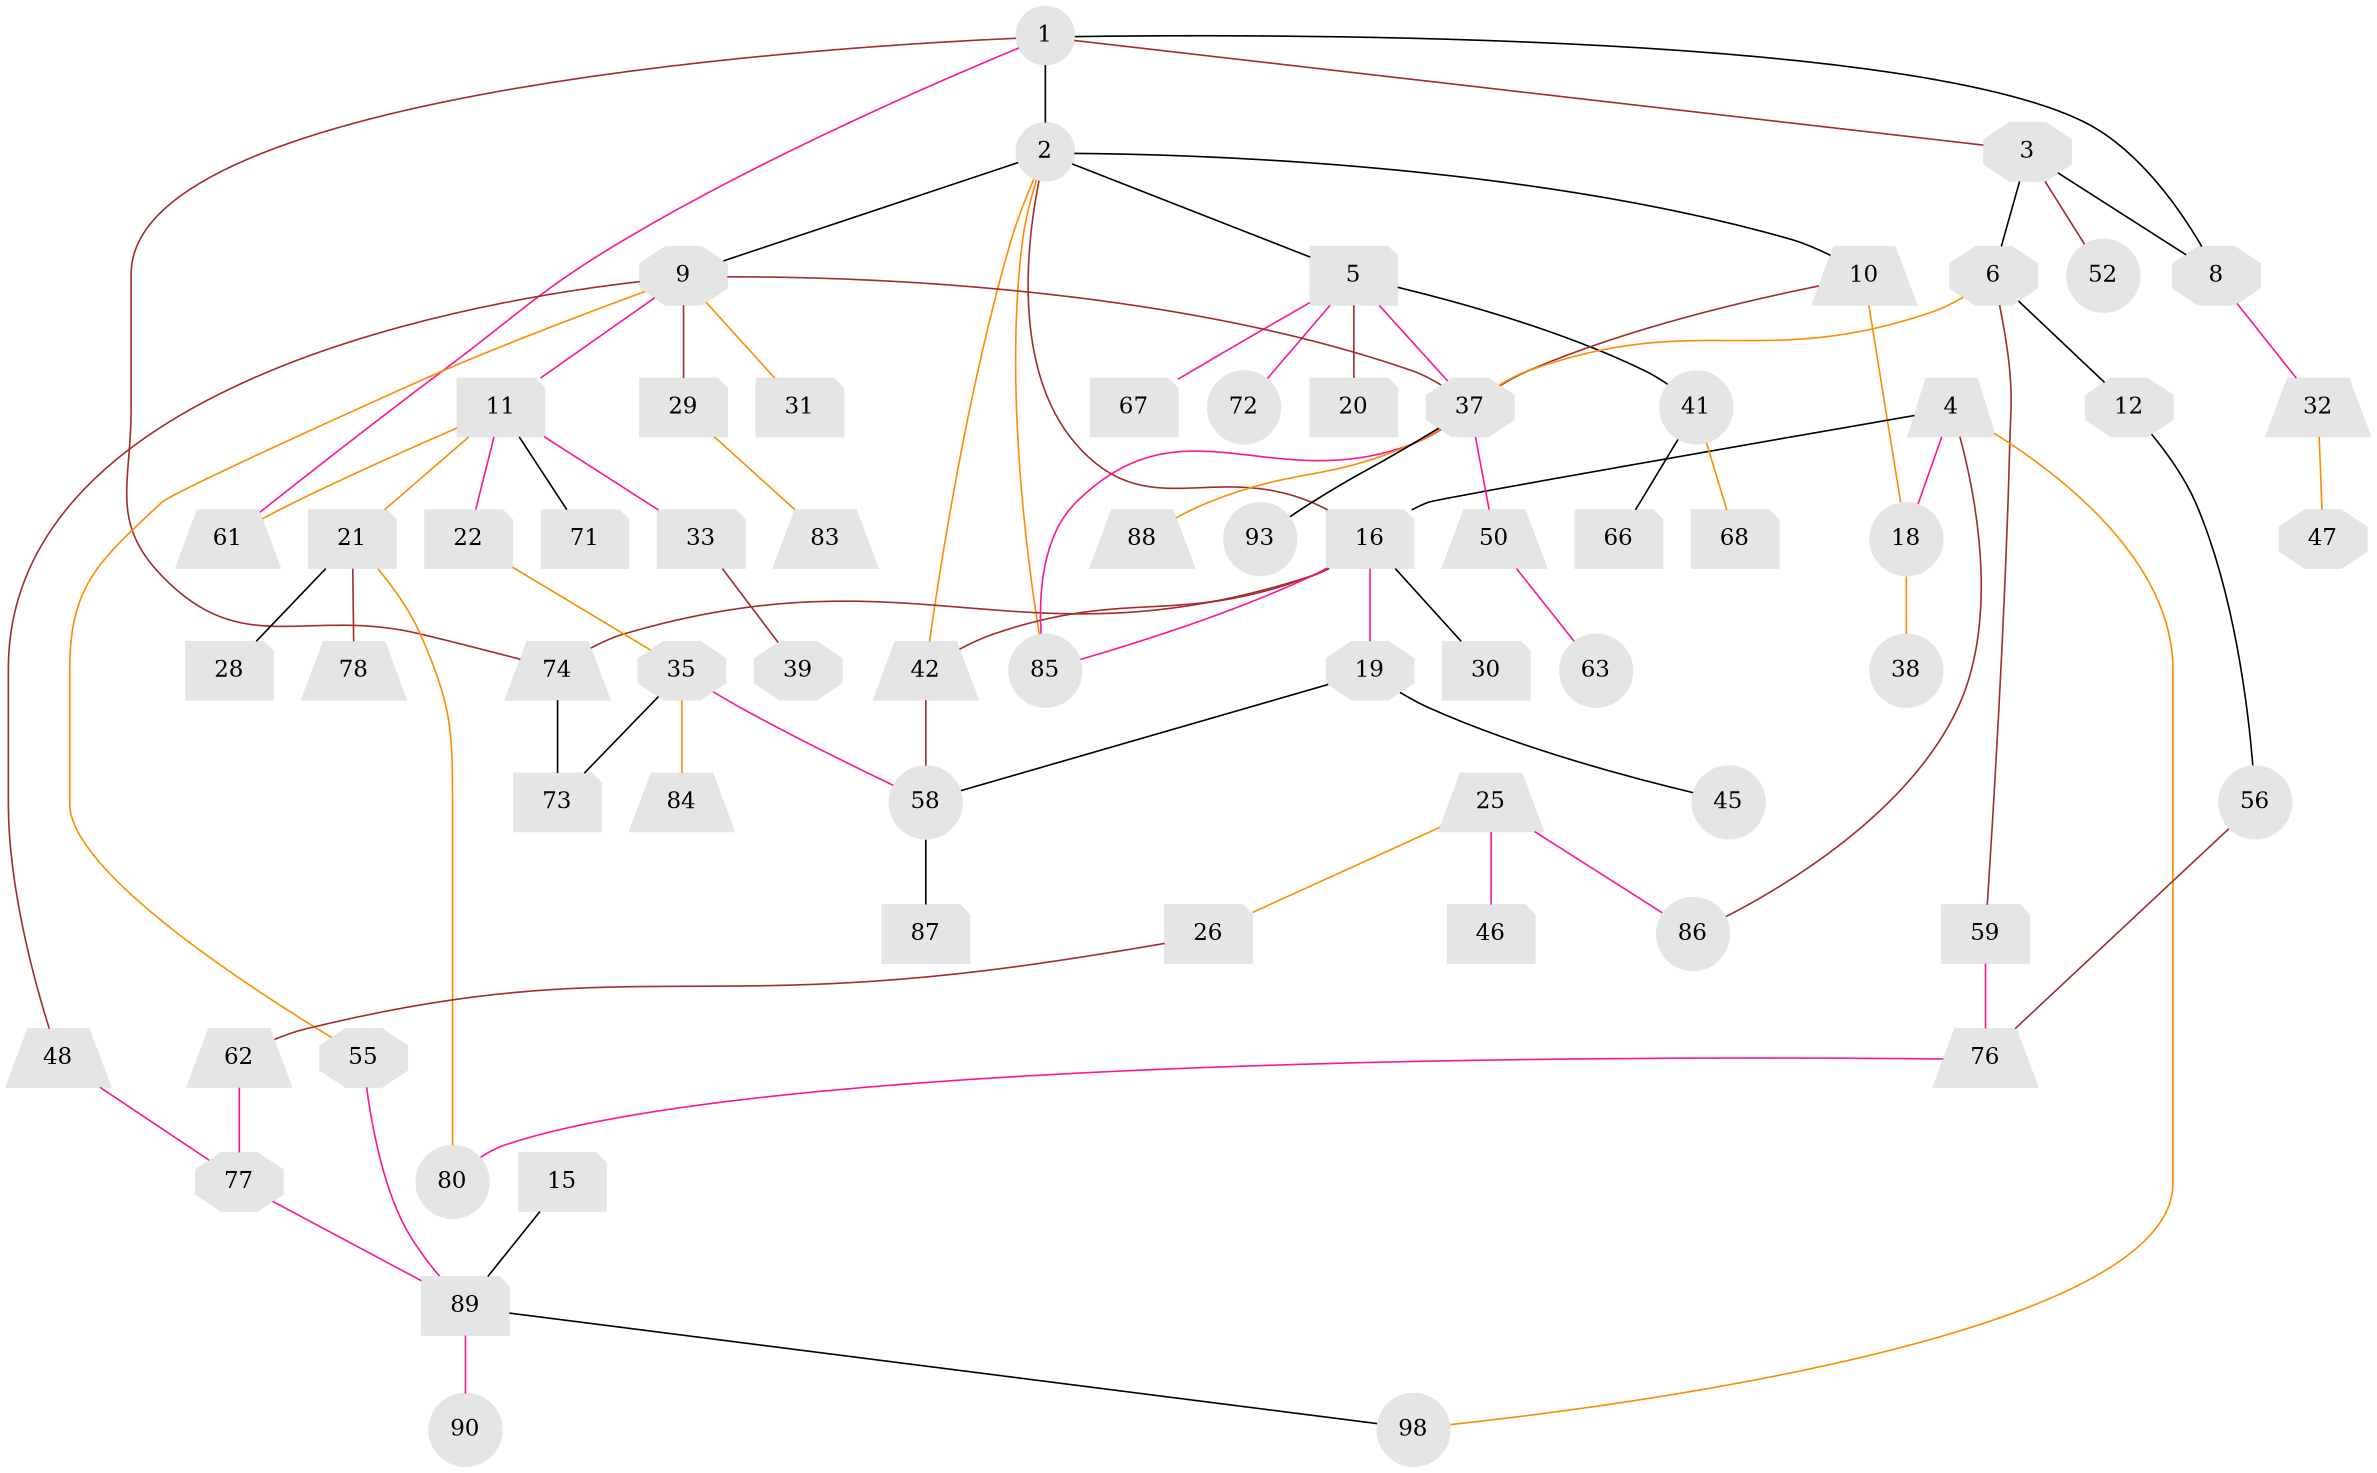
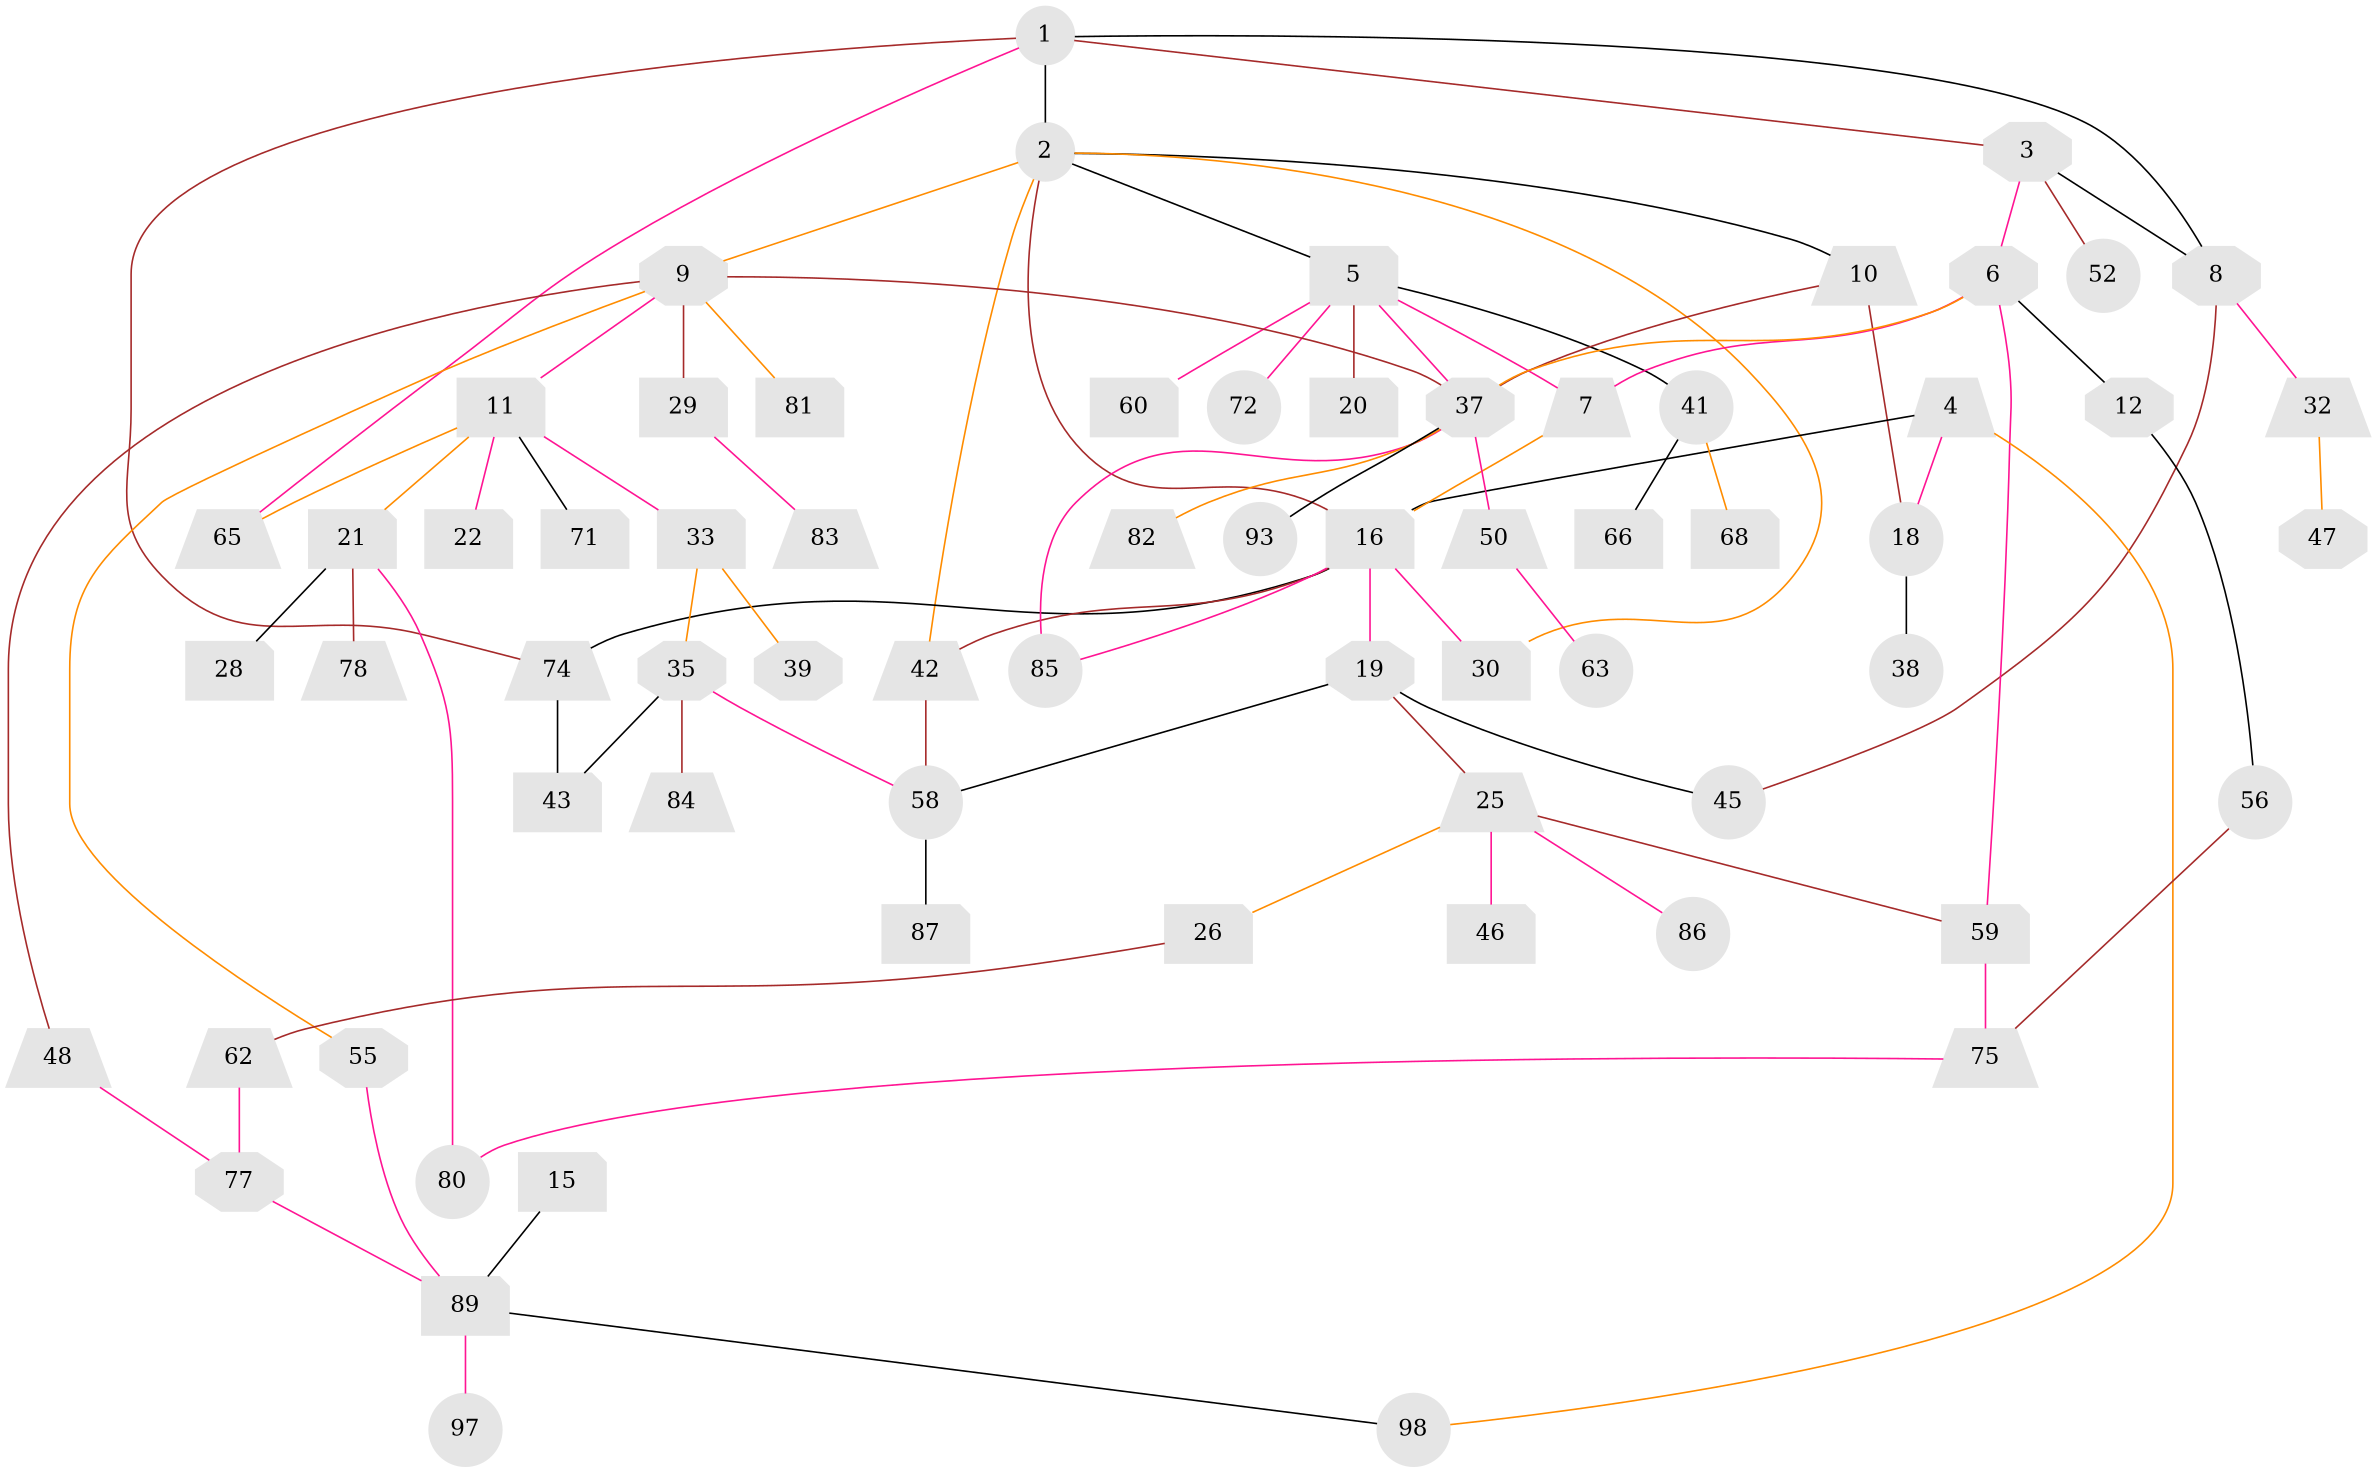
(871, 212) -> (871, 212)
(2010, 214) -> (2010, 214)
(1885, 404) -> (1885, 404)
(800, 407) -> (800, 407)
(1016, 407) -> (1669, 304)
(1134, 407) -> (1134, 407)
none -> (1586, 407)
(755, 473) -> (755, 473)
(228, 539) -> (228, 539)
(1142, 539) -> (1142, 539)
(745, 598) -> (745, 598)
(1428, 605) -> (1428, 605)
(1906, 605) -> (1906, 605)
(2004, 605) -> (2004, 605)
(960, 607) -> (960, 607)
(582, 609) -> (692, 605)
none -> (2070, 619)
(1948, 726) -> none
none -> (1429, 735)
(682, 737) -> (682, 737)
(558, 802) -> (558, 802)
(453, 848) -> (453, 848)
none -> (1740, 869)
(1985, 1058) -> (1985, 1058)
(465, 1430) -> (465, 1430)
